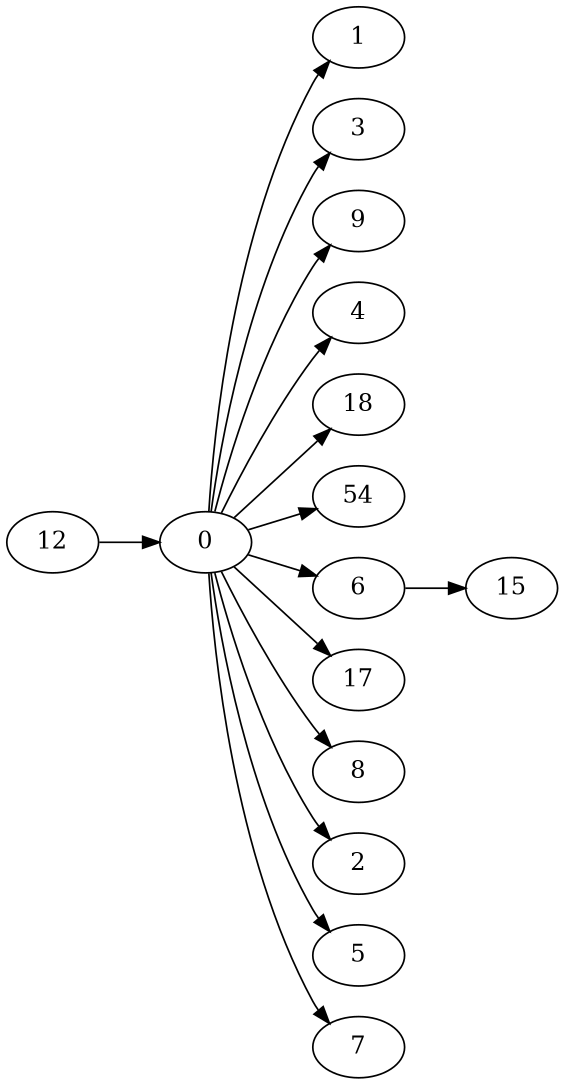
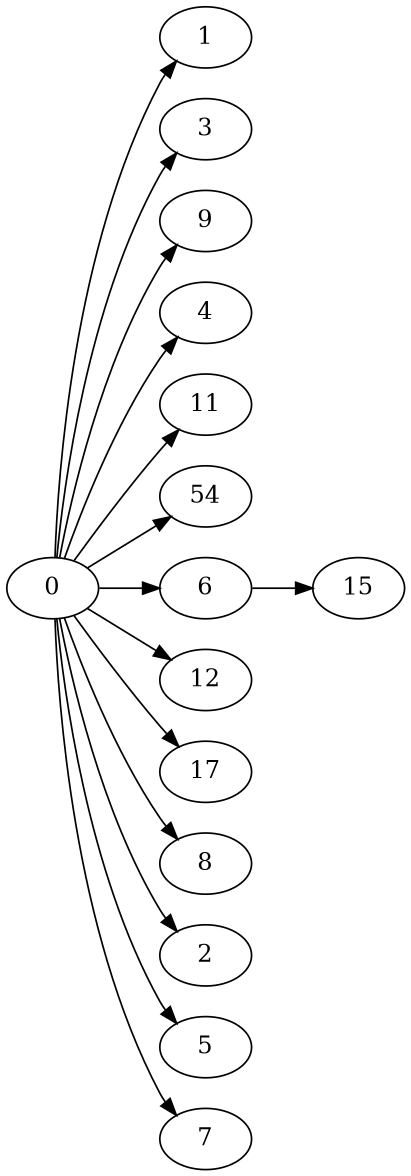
(359, 405) -> (206, 405)
(121, 542) -> (122, 630)
